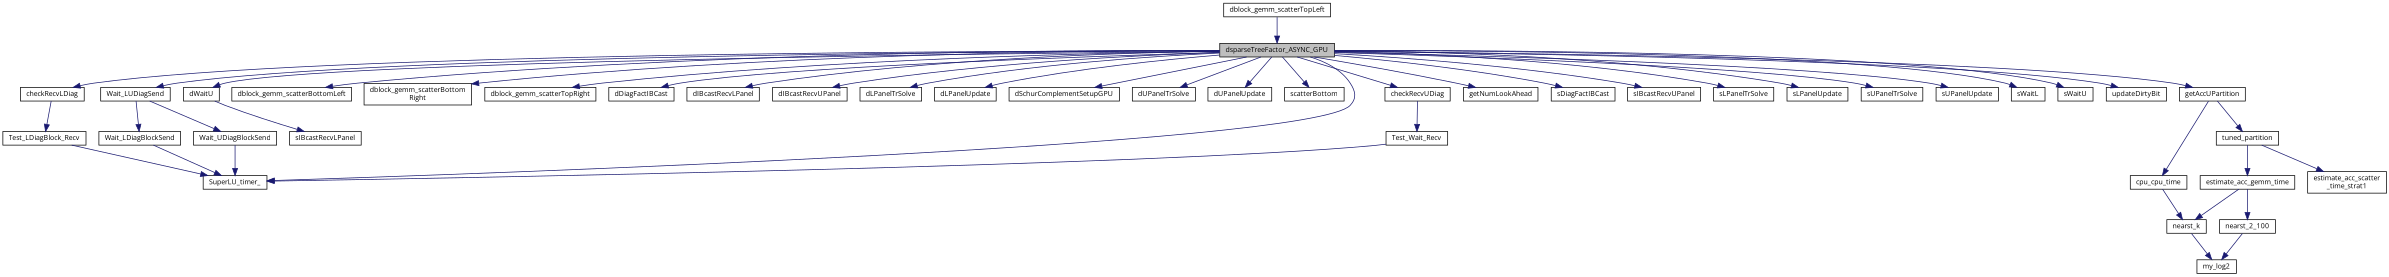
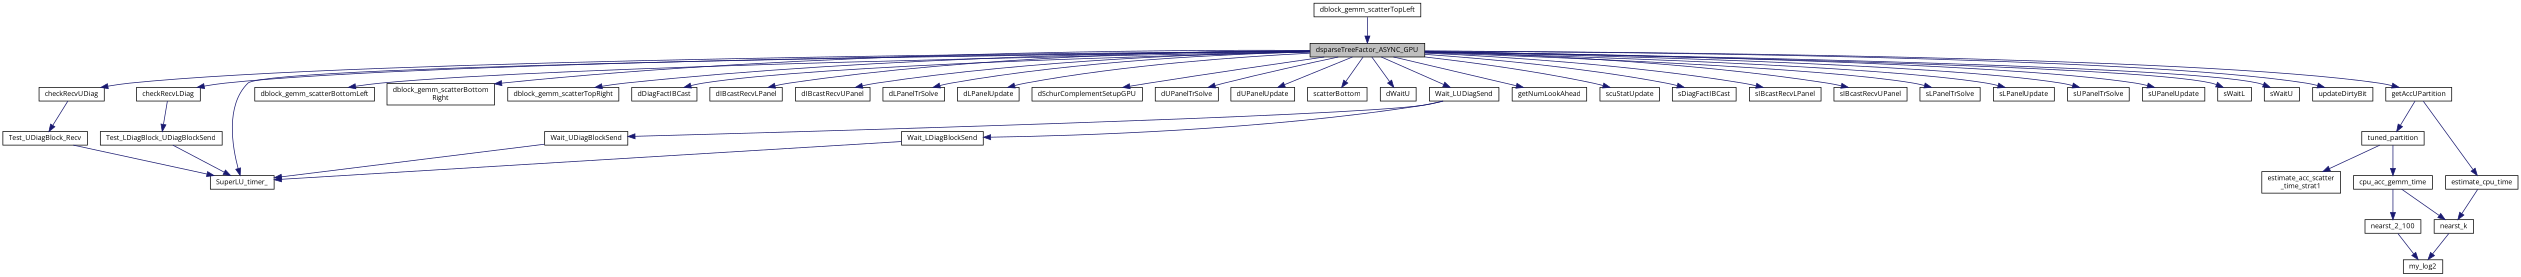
none -> (1630, 94)
(256, 116) -> (1591, 64)
(44, 138) -> (161, 138)
(1417, 138) -> (45, 138)
(2159, 182) -> (2482, 182)
(2247, 182) -> (2393, 182)
